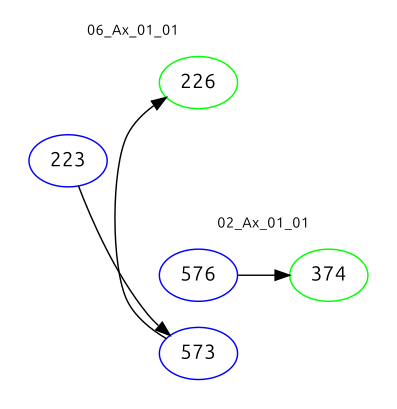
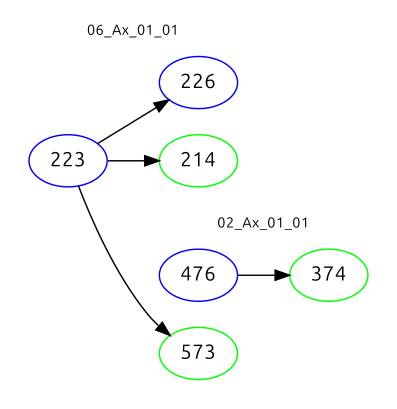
(198, 83) -> (198, 83)
none -> (198, 161)
(115, 225) -> (127, 126)
(198, 275) -> (198, 275)
(198, 353) -> (198, 353)
